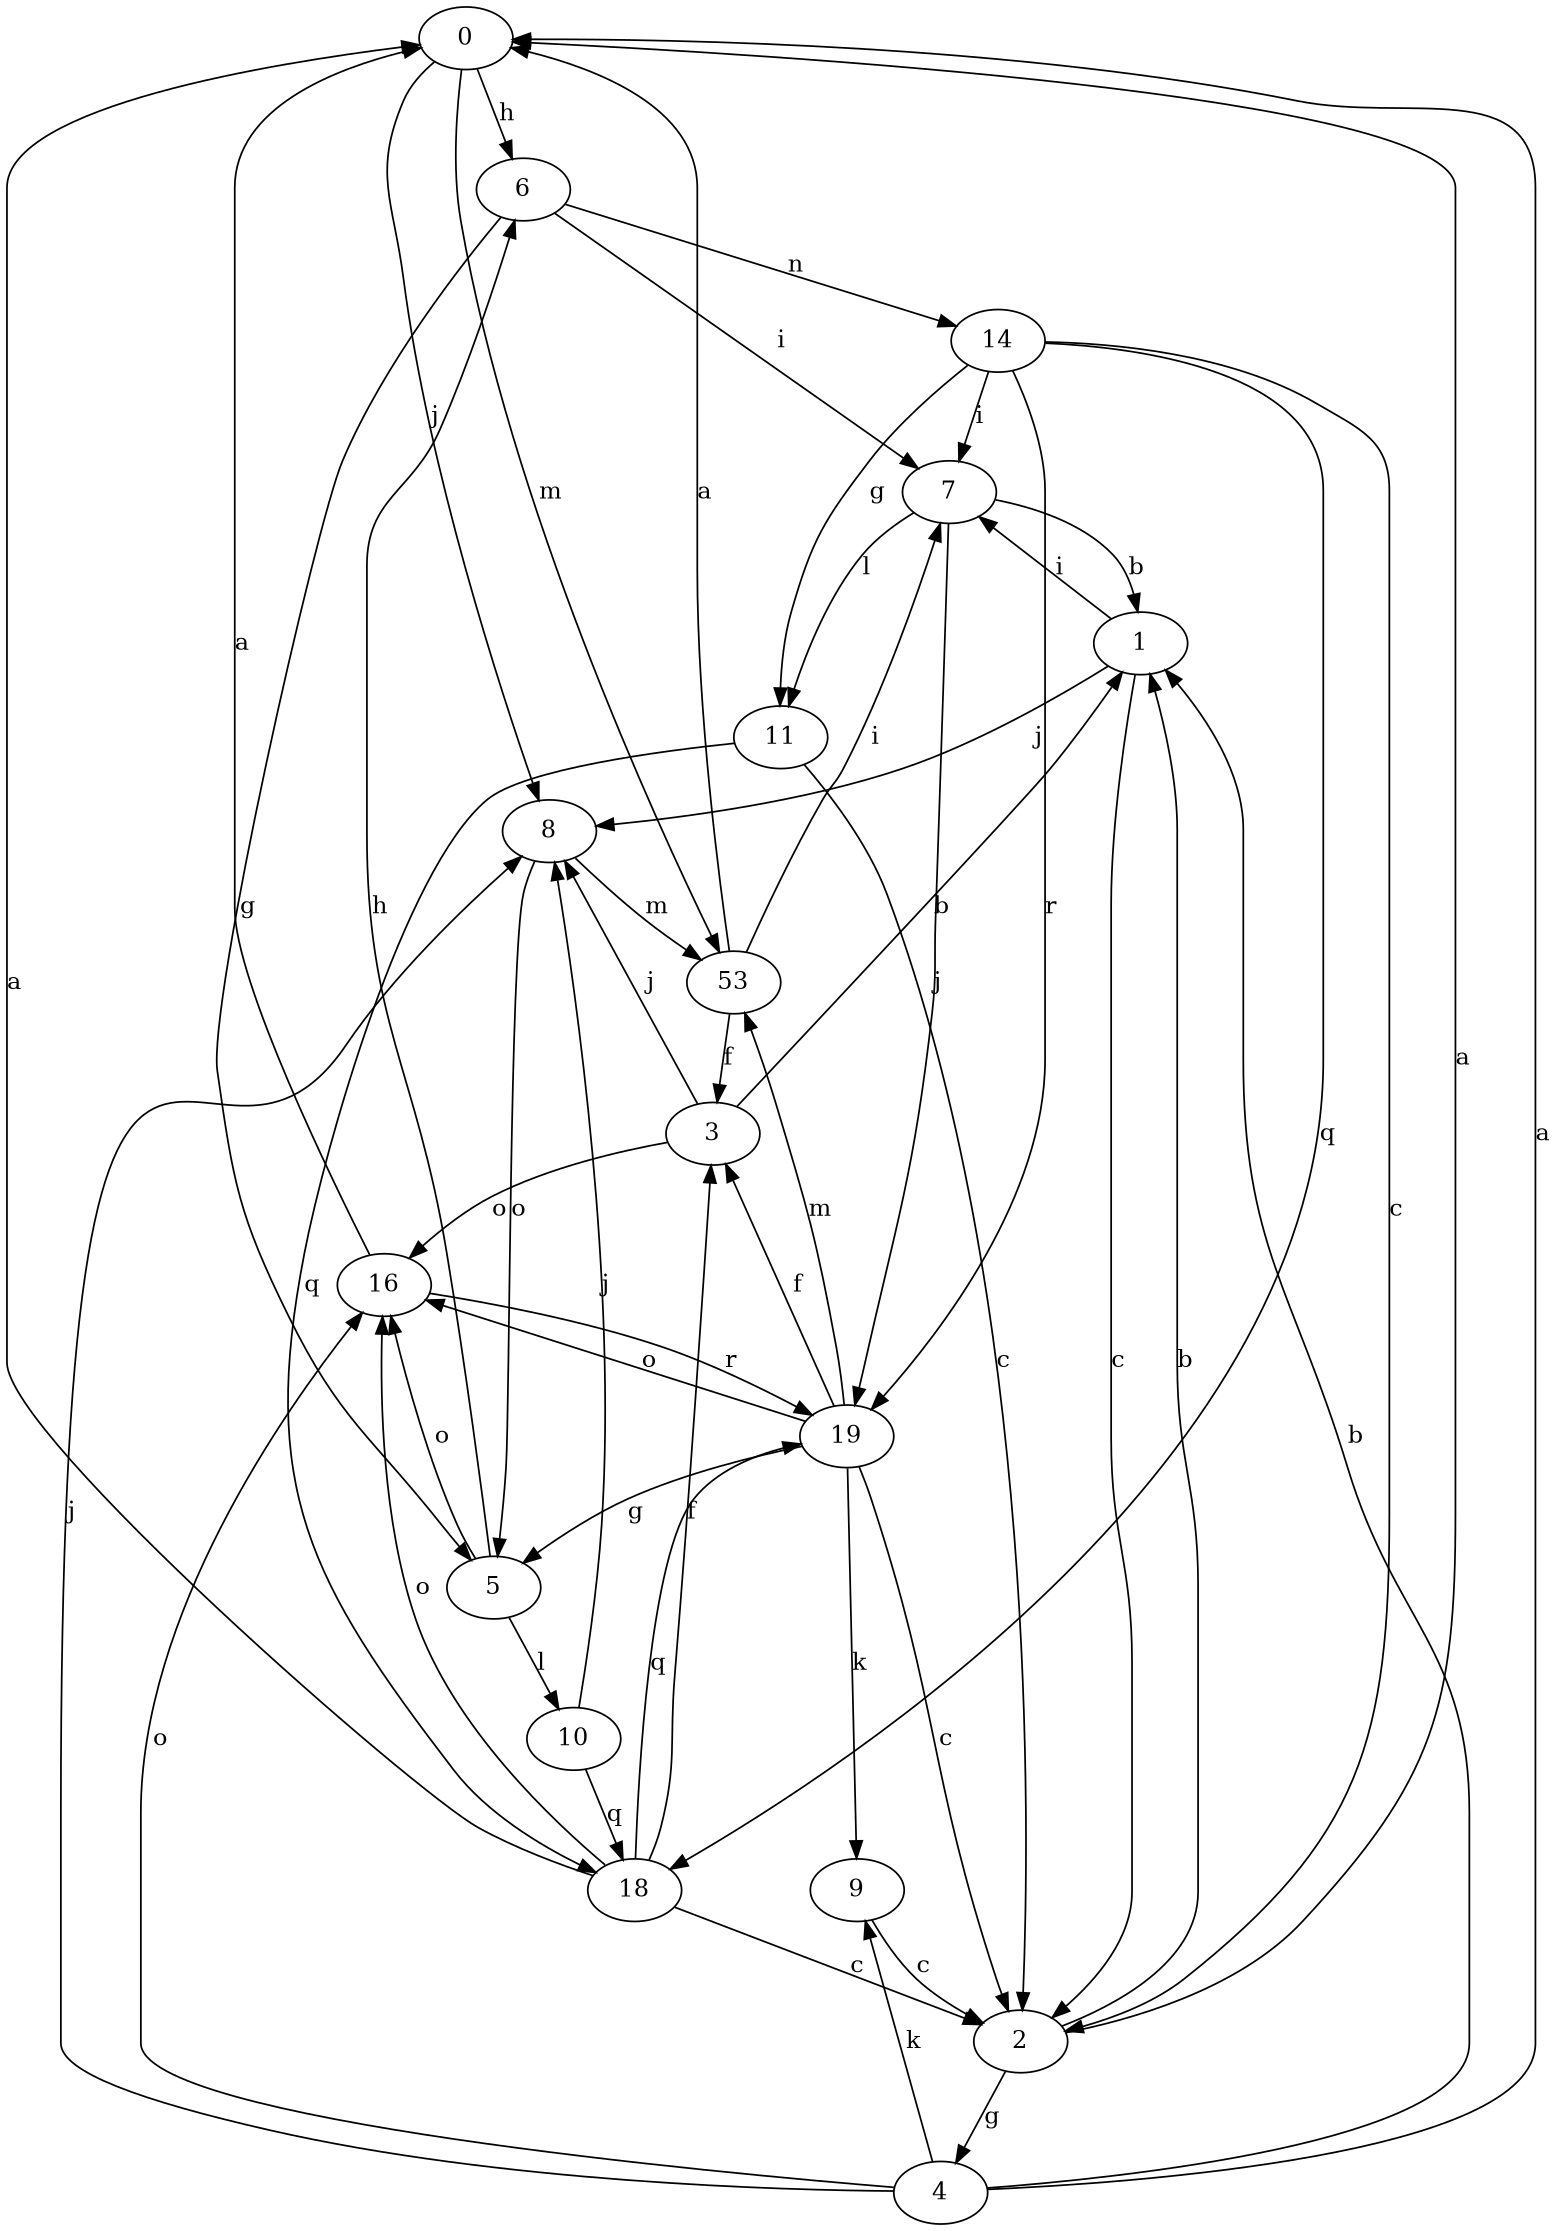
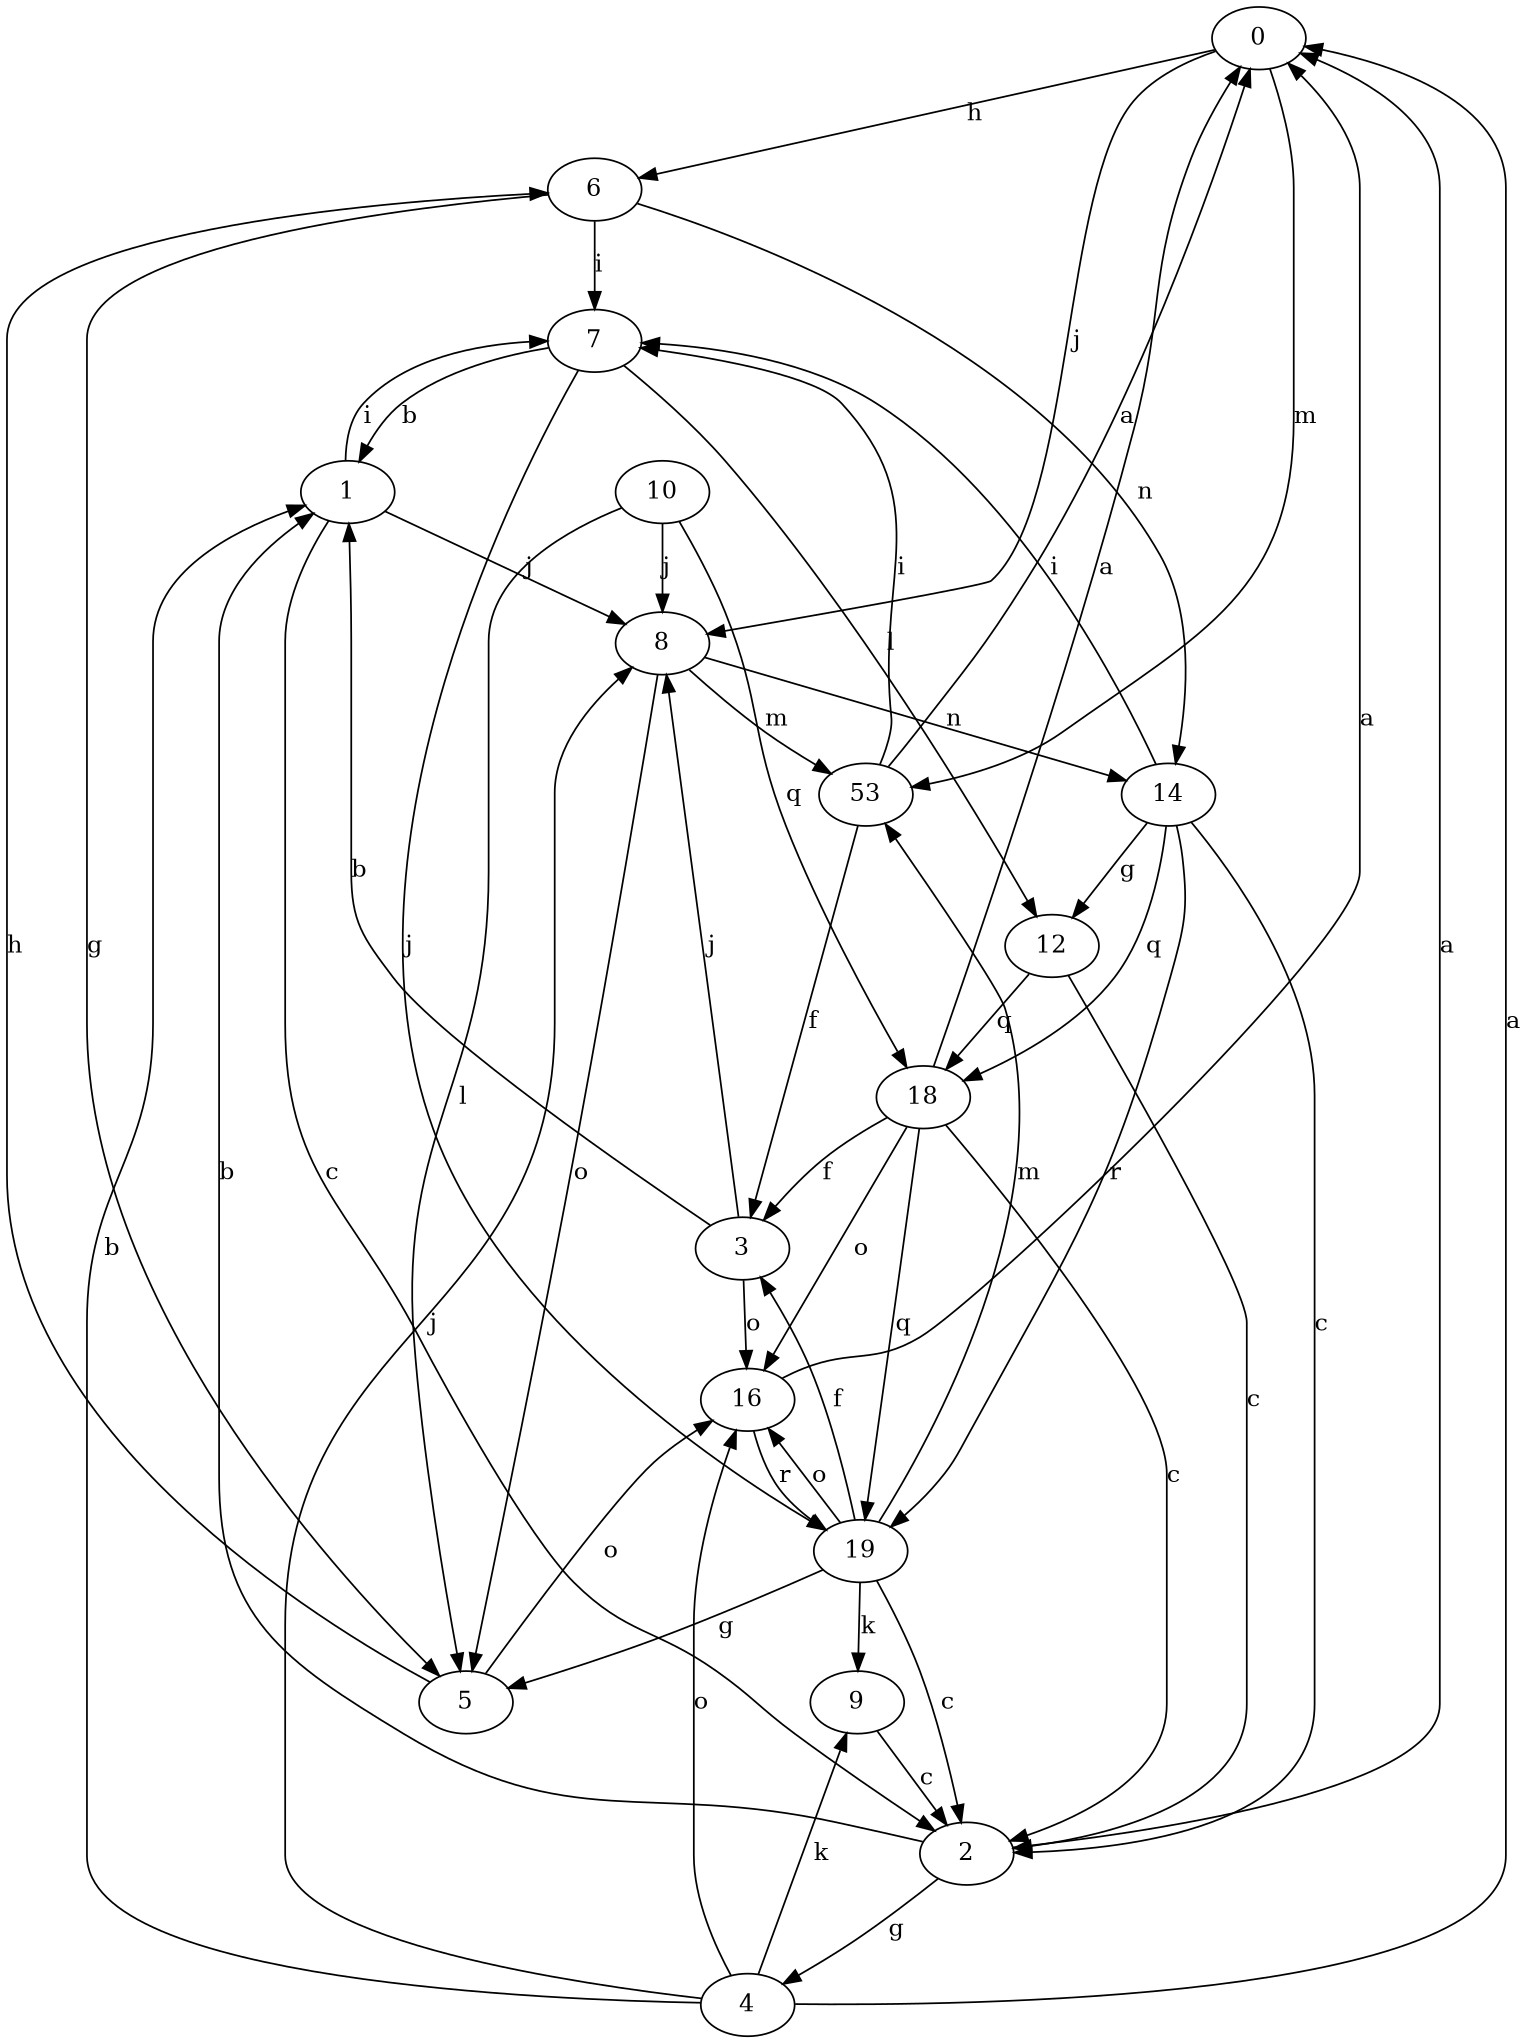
none -> (877, 708)
(781, 737) -> (1052, 946)
(530, 1656) -> (470, 1022)
